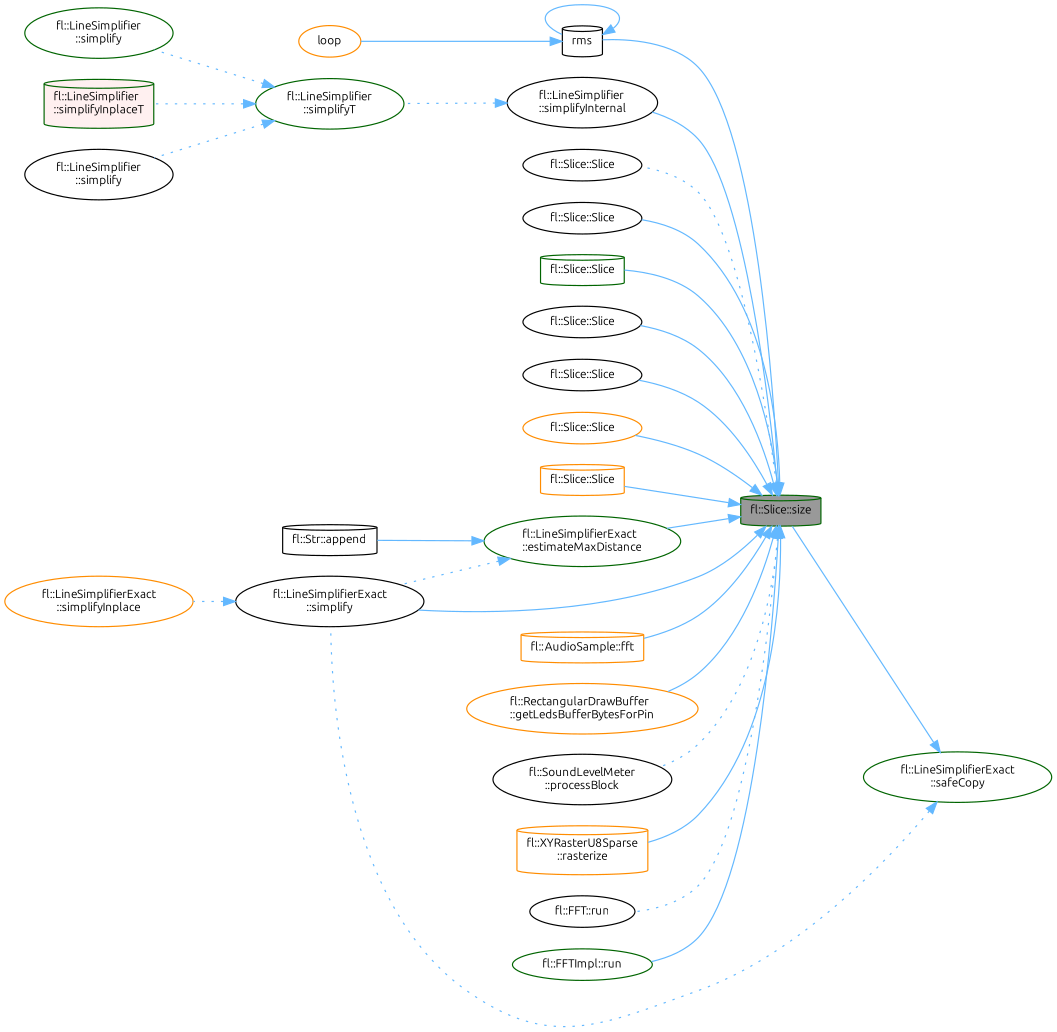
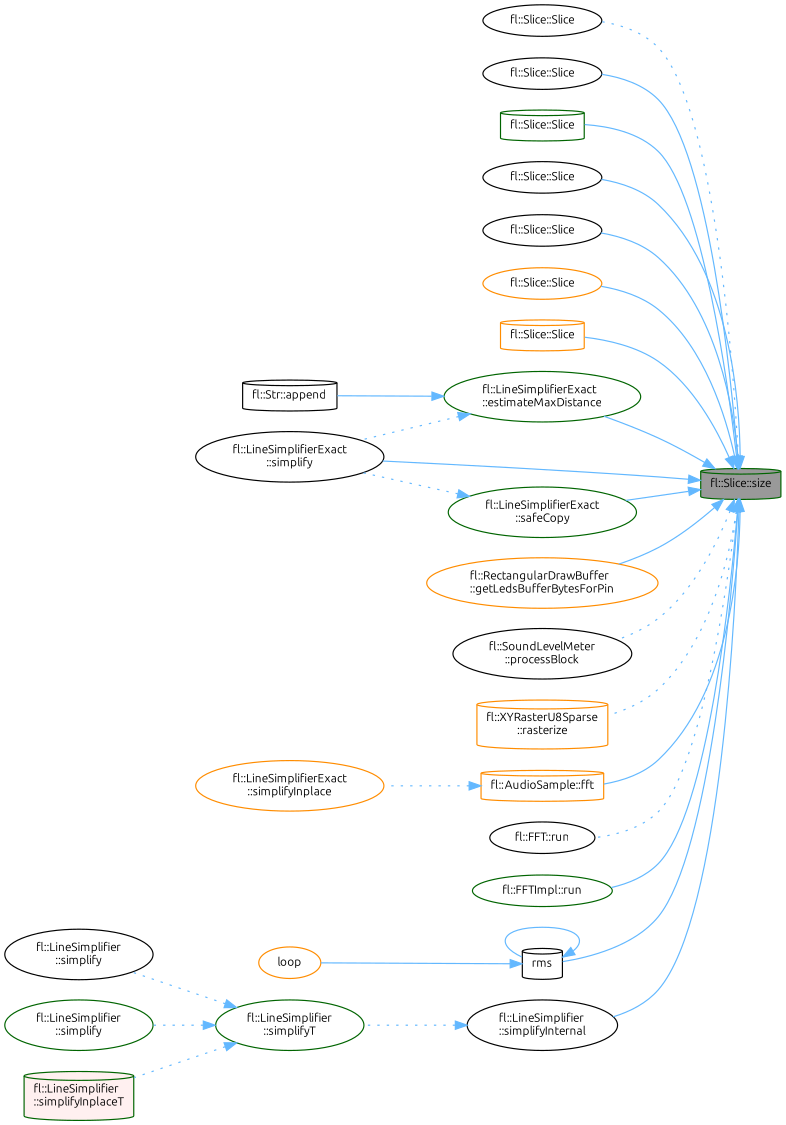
(208, 601) -> (427, 786)
(863, 634) -> (657, 496)
(740, 753) -> (699, 633)
